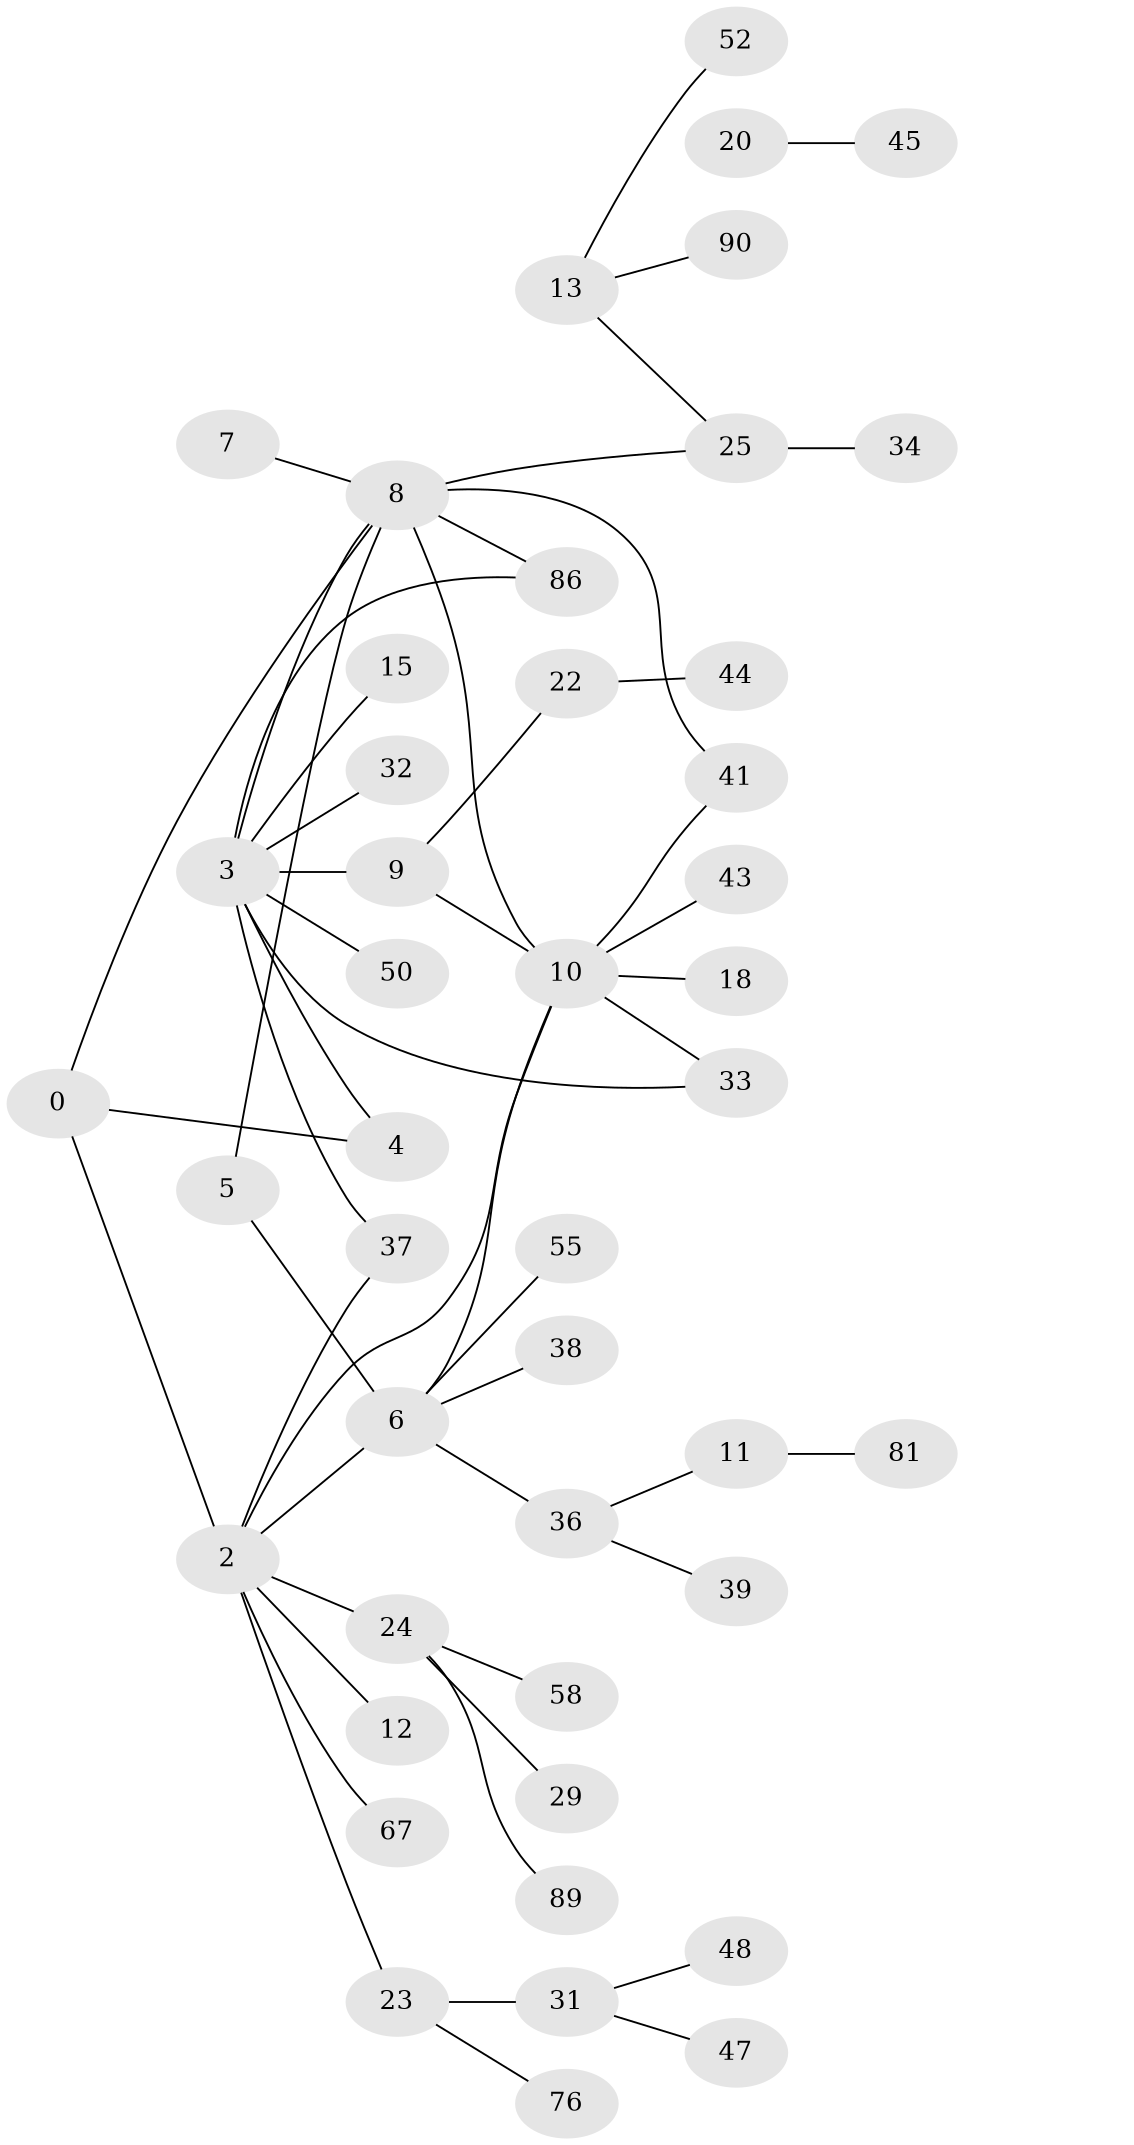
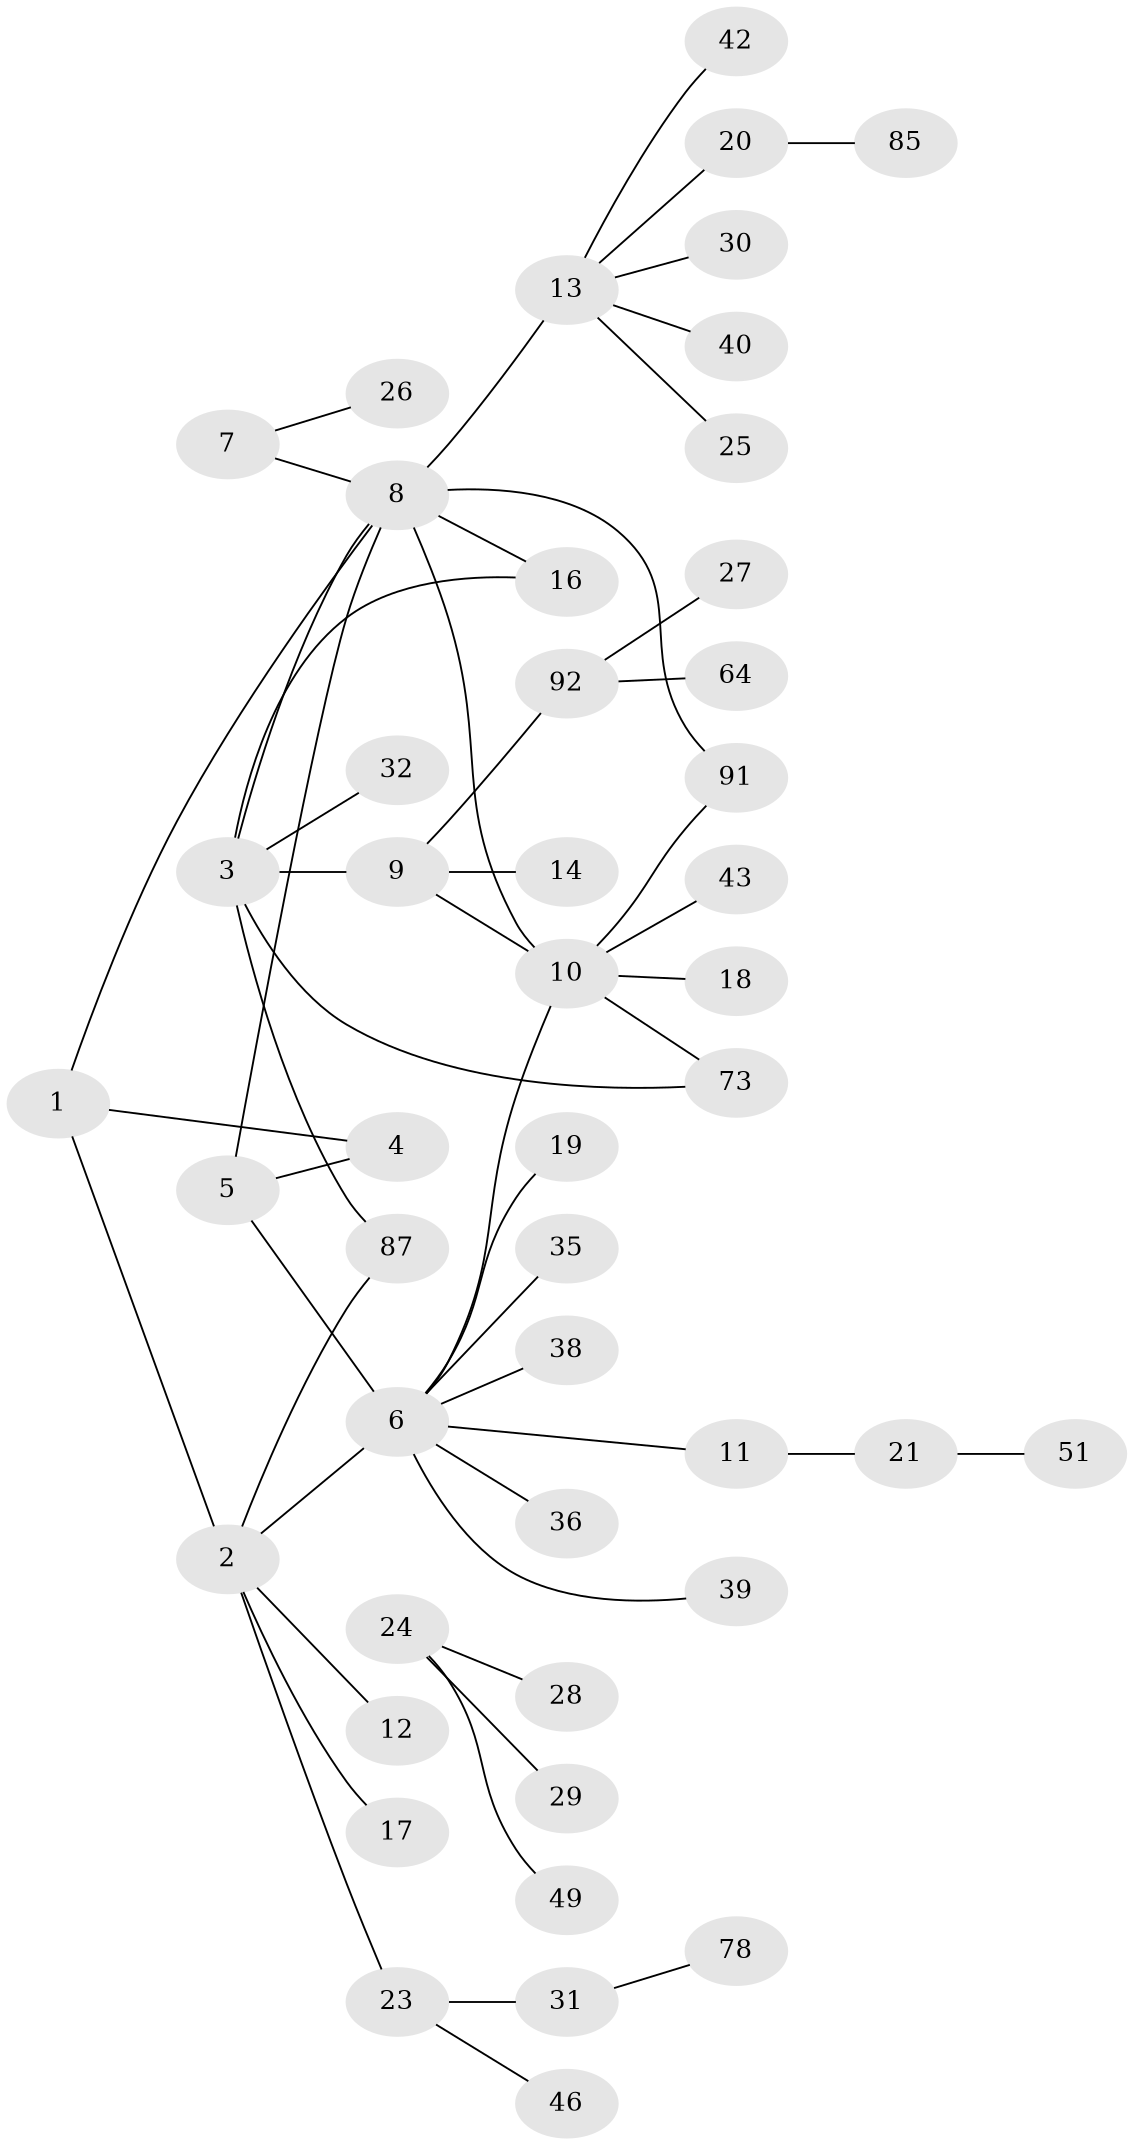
(736, 41) -> (736, 41)
(906, 143) -> (906, 143)
none -> (652, 216)
(736, 245) -> (736, 245)
none -> (736, 347)
none -> (397, 394)
(906, 448) -> none
(565, 462) -> (488, 396)
none -> (736, 574)
(567, 582) -> (567, 582)
(397, 669) -> none
(736, 676) -> (736, 676)
(567, 684) -> (567, 684)
(736, 778) -> (736, 778)
none -> (567, 872)
(397, 974) -> none
(302, 1014) -> (313, 1169)
(736, 1083) -> (736, 1083)
(58, 1104) -> (58, 1104)
none -> (567, 1147)
(397, 1249) -> (397, 1249)
(567, 1249) -> (567, 1249)
(448, 1299) -> none
(906, 1454) -> (906, 1454)
none -> (1075, 1454)
(652, 1489) -> (567, 1438)
(652, 1558) -> (522, 1577)
(313, 1594) -> none
(567, 1697) -> (567, 1697)
(397, 1832) -> (397, 1832)
(567, 1900) -> (567, 1900)
(736, 1951) -> (736, 1951)
(736, 2053) -> none
(567, 2104) -> (567, 2104)
